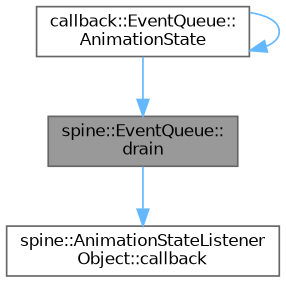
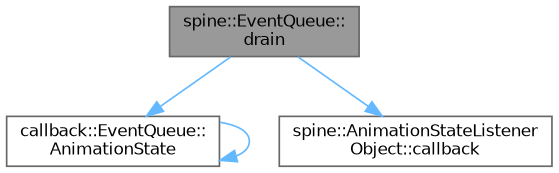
(143, 78) -> (195, 82)
